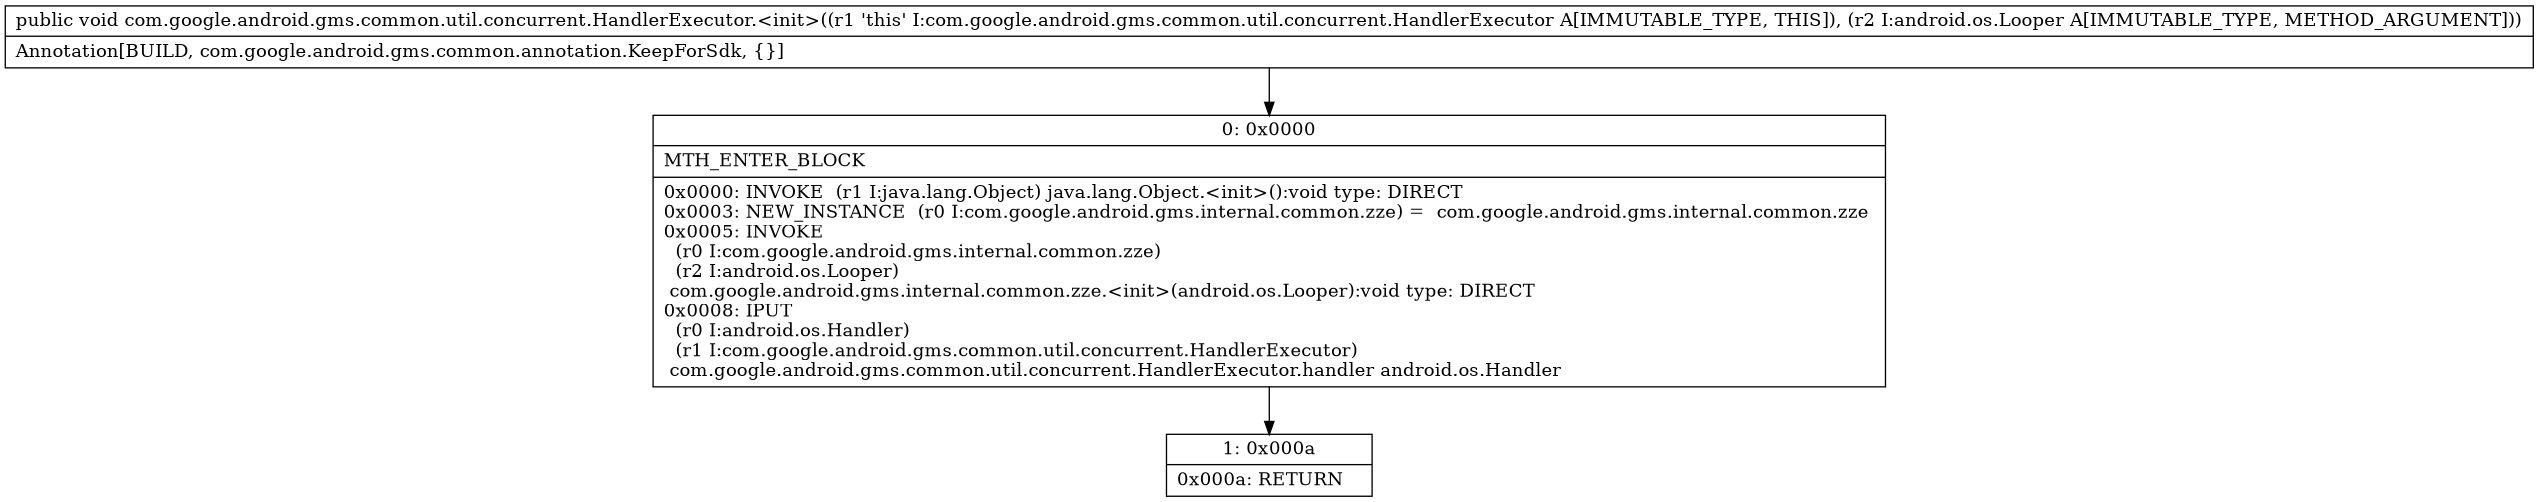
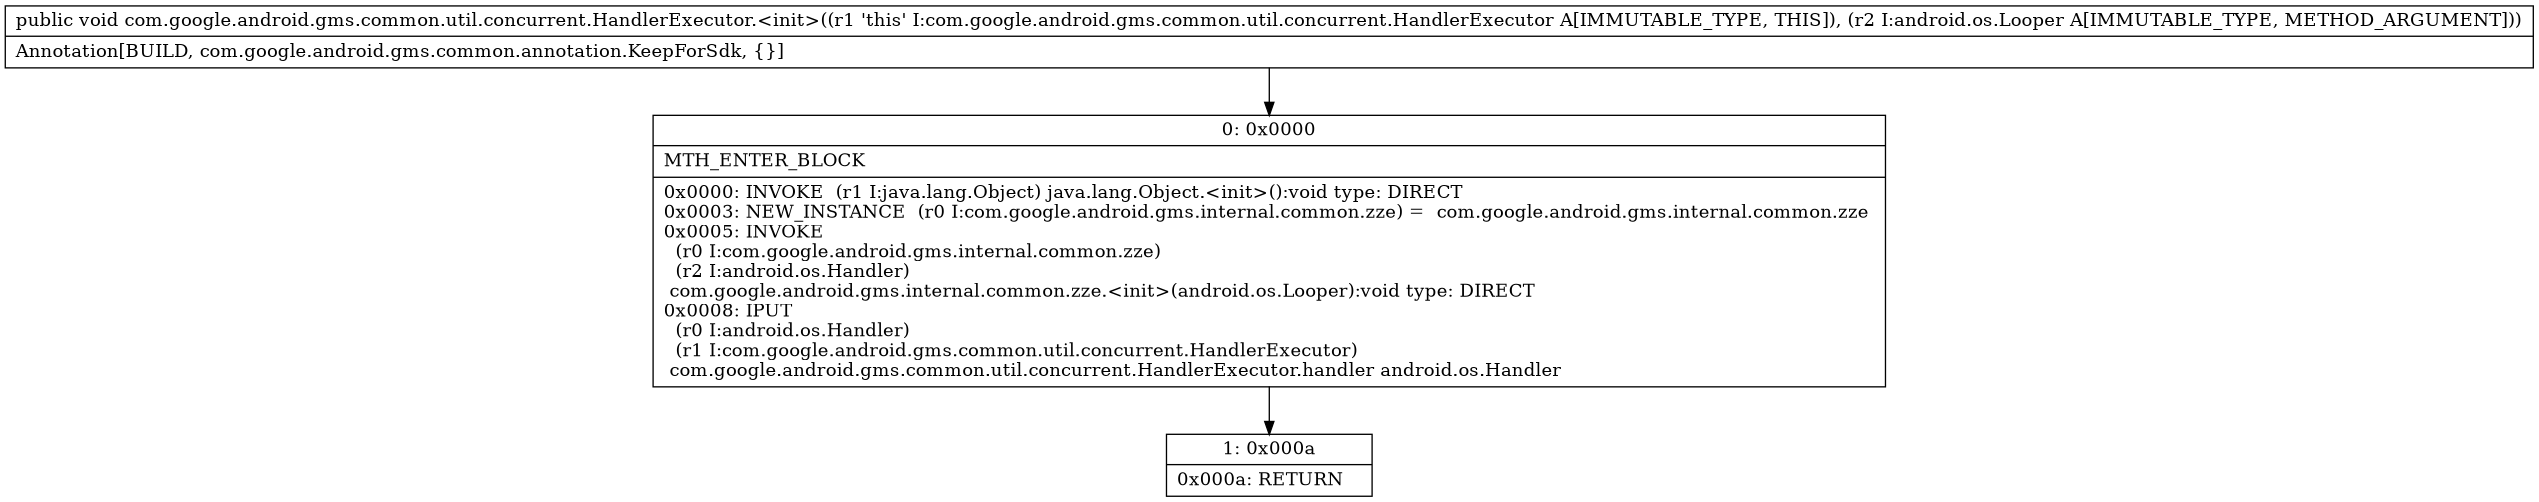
(782, 272) -> (787, 272)
